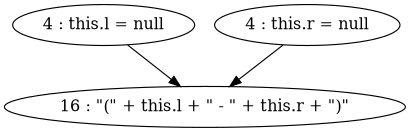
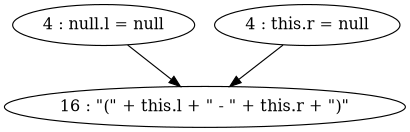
(104, 25) -> (104, 25)
